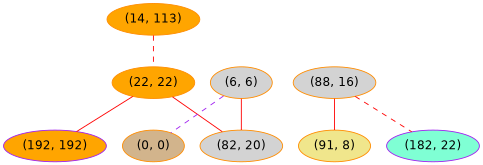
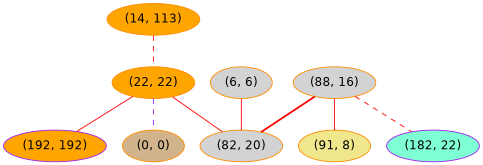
(202, 111) -> (153, 114)
none -> (288, 114)
